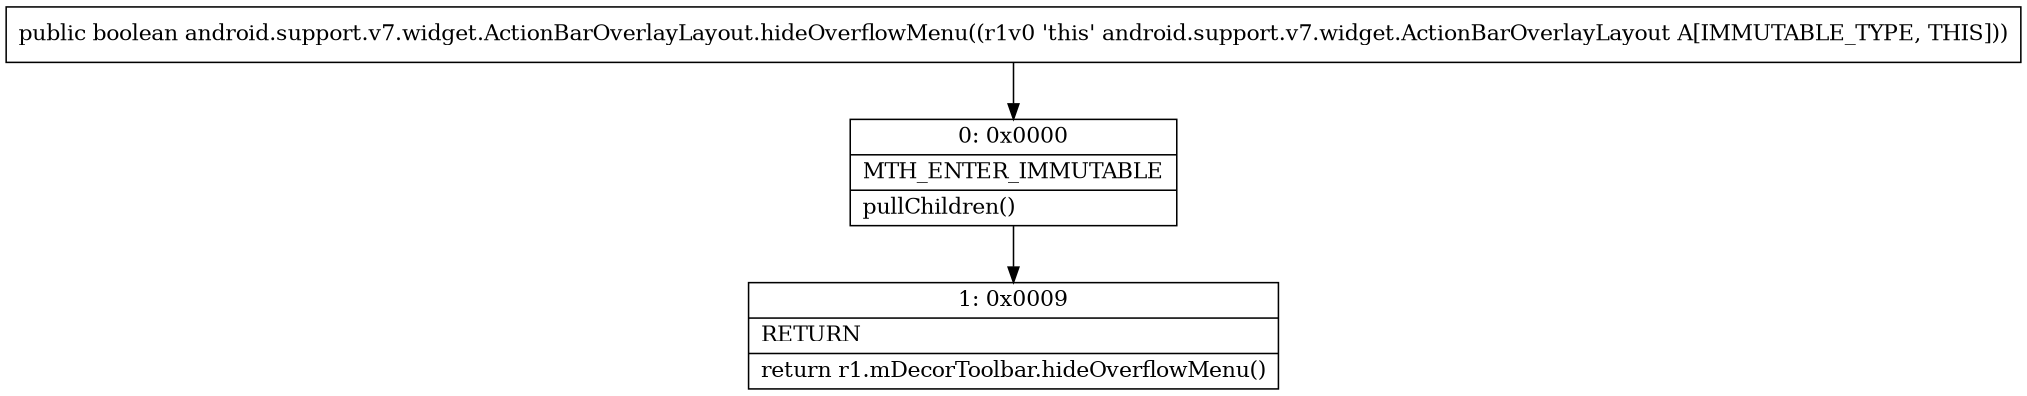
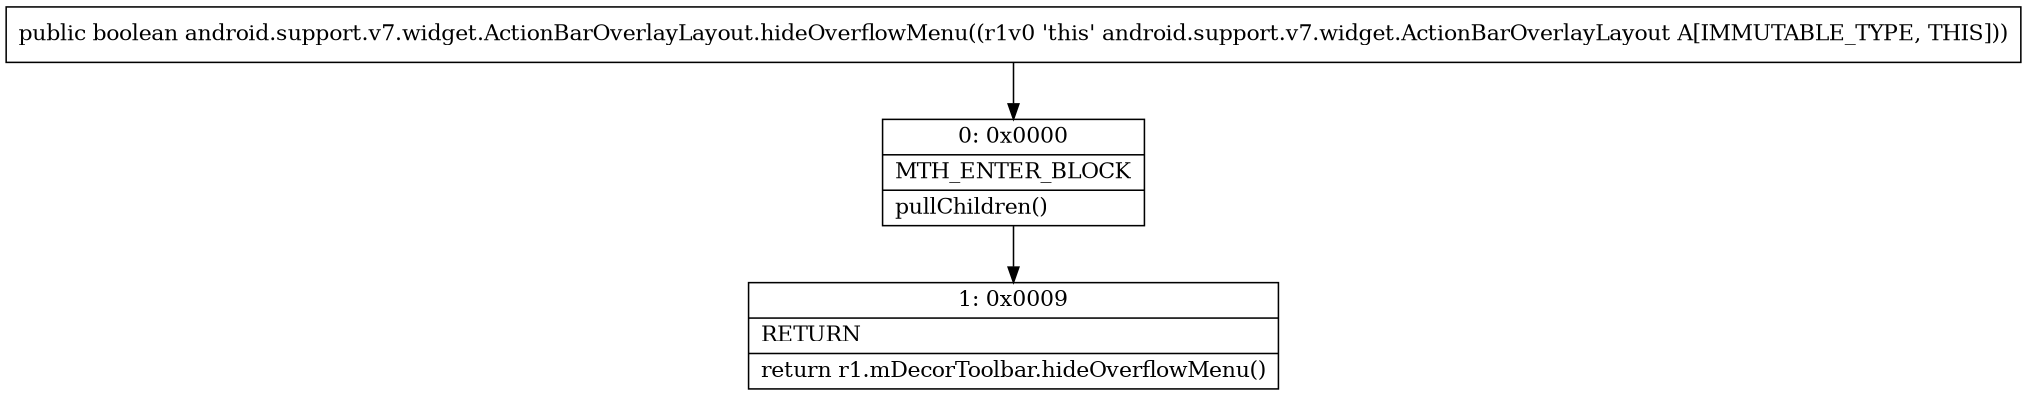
(1014, 172) -> (1014, 172)
